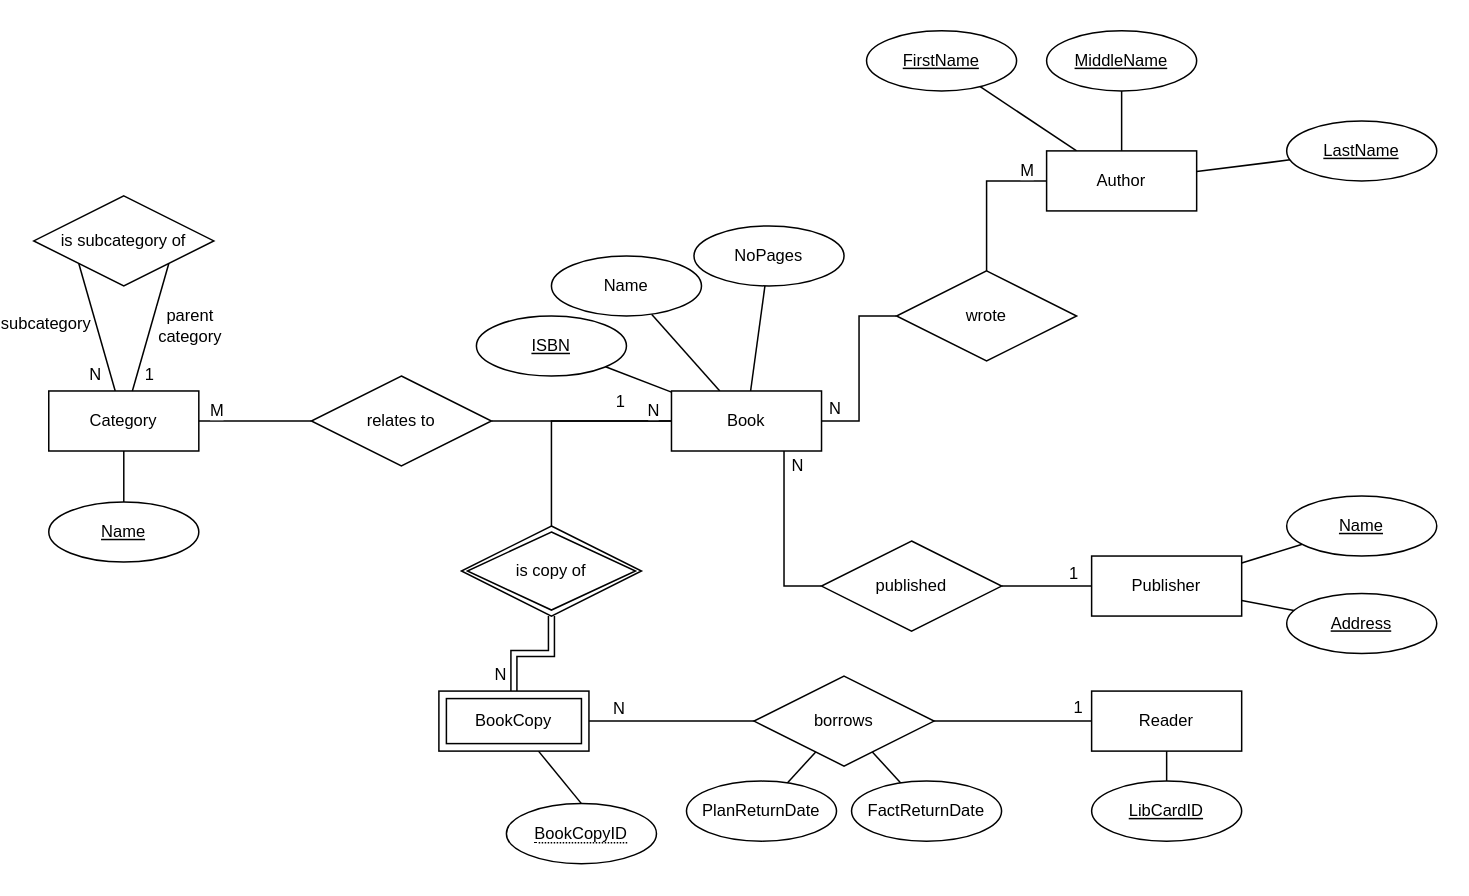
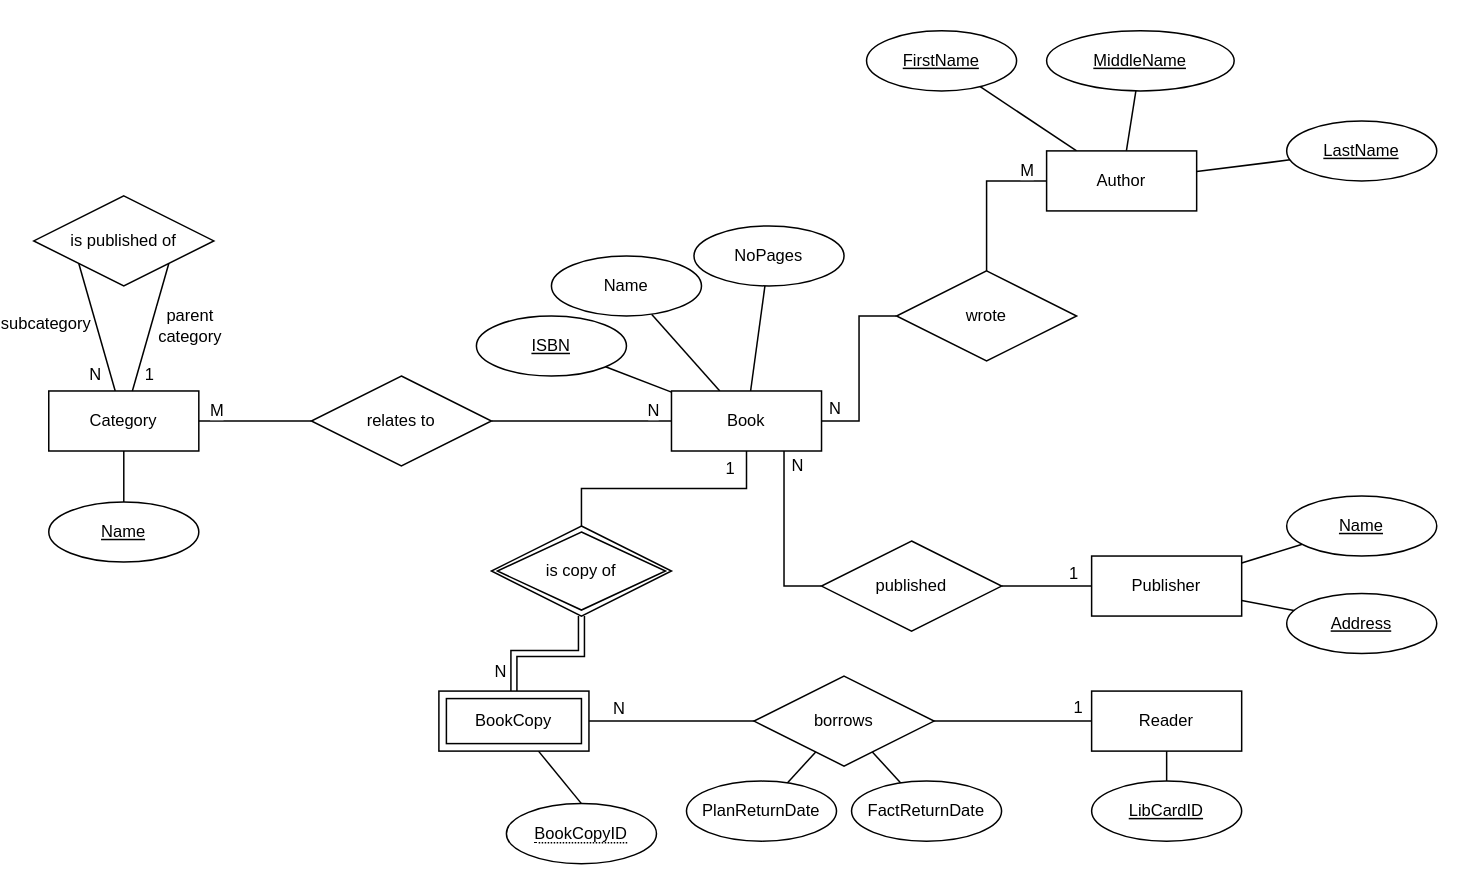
(1121, 61) -> (1140, 61)
(124, 241) -> (124, 241)
(551, 571) -> (581, 571)
